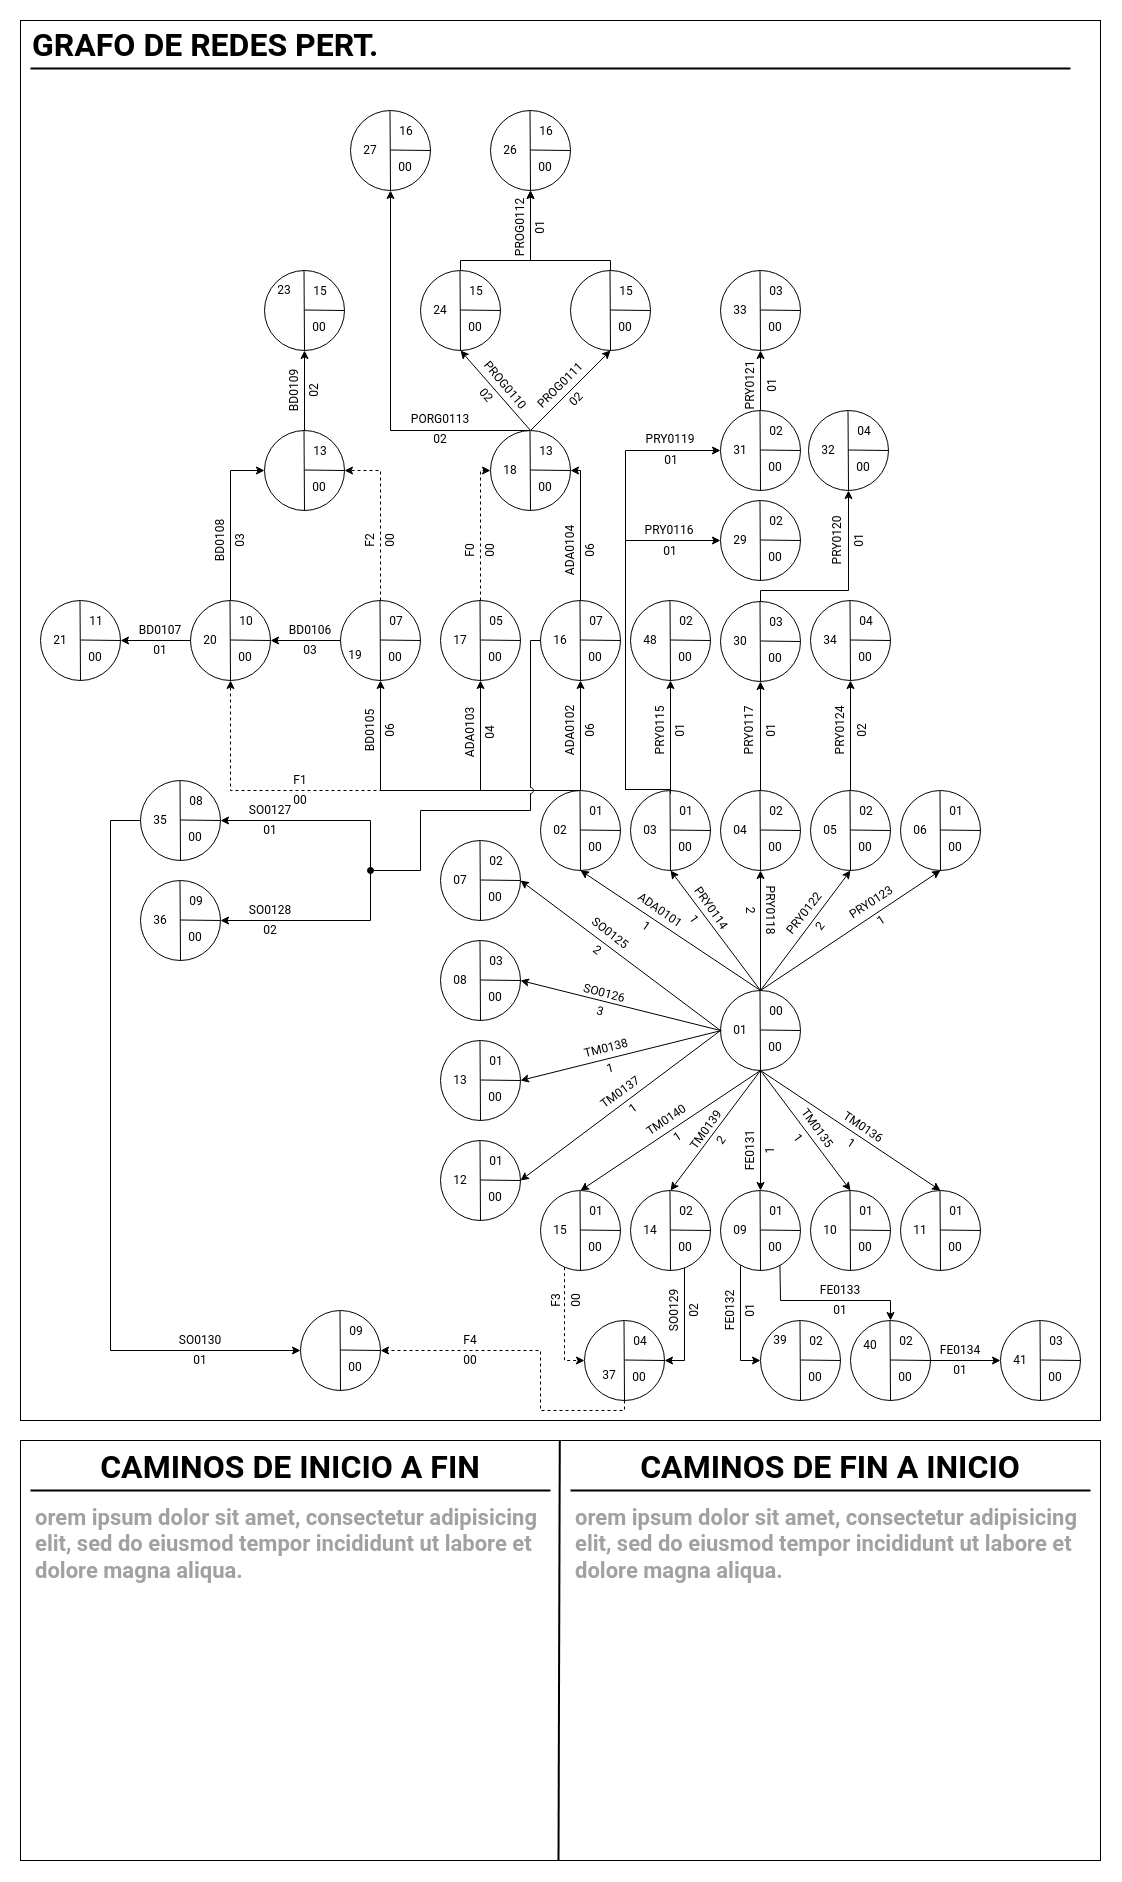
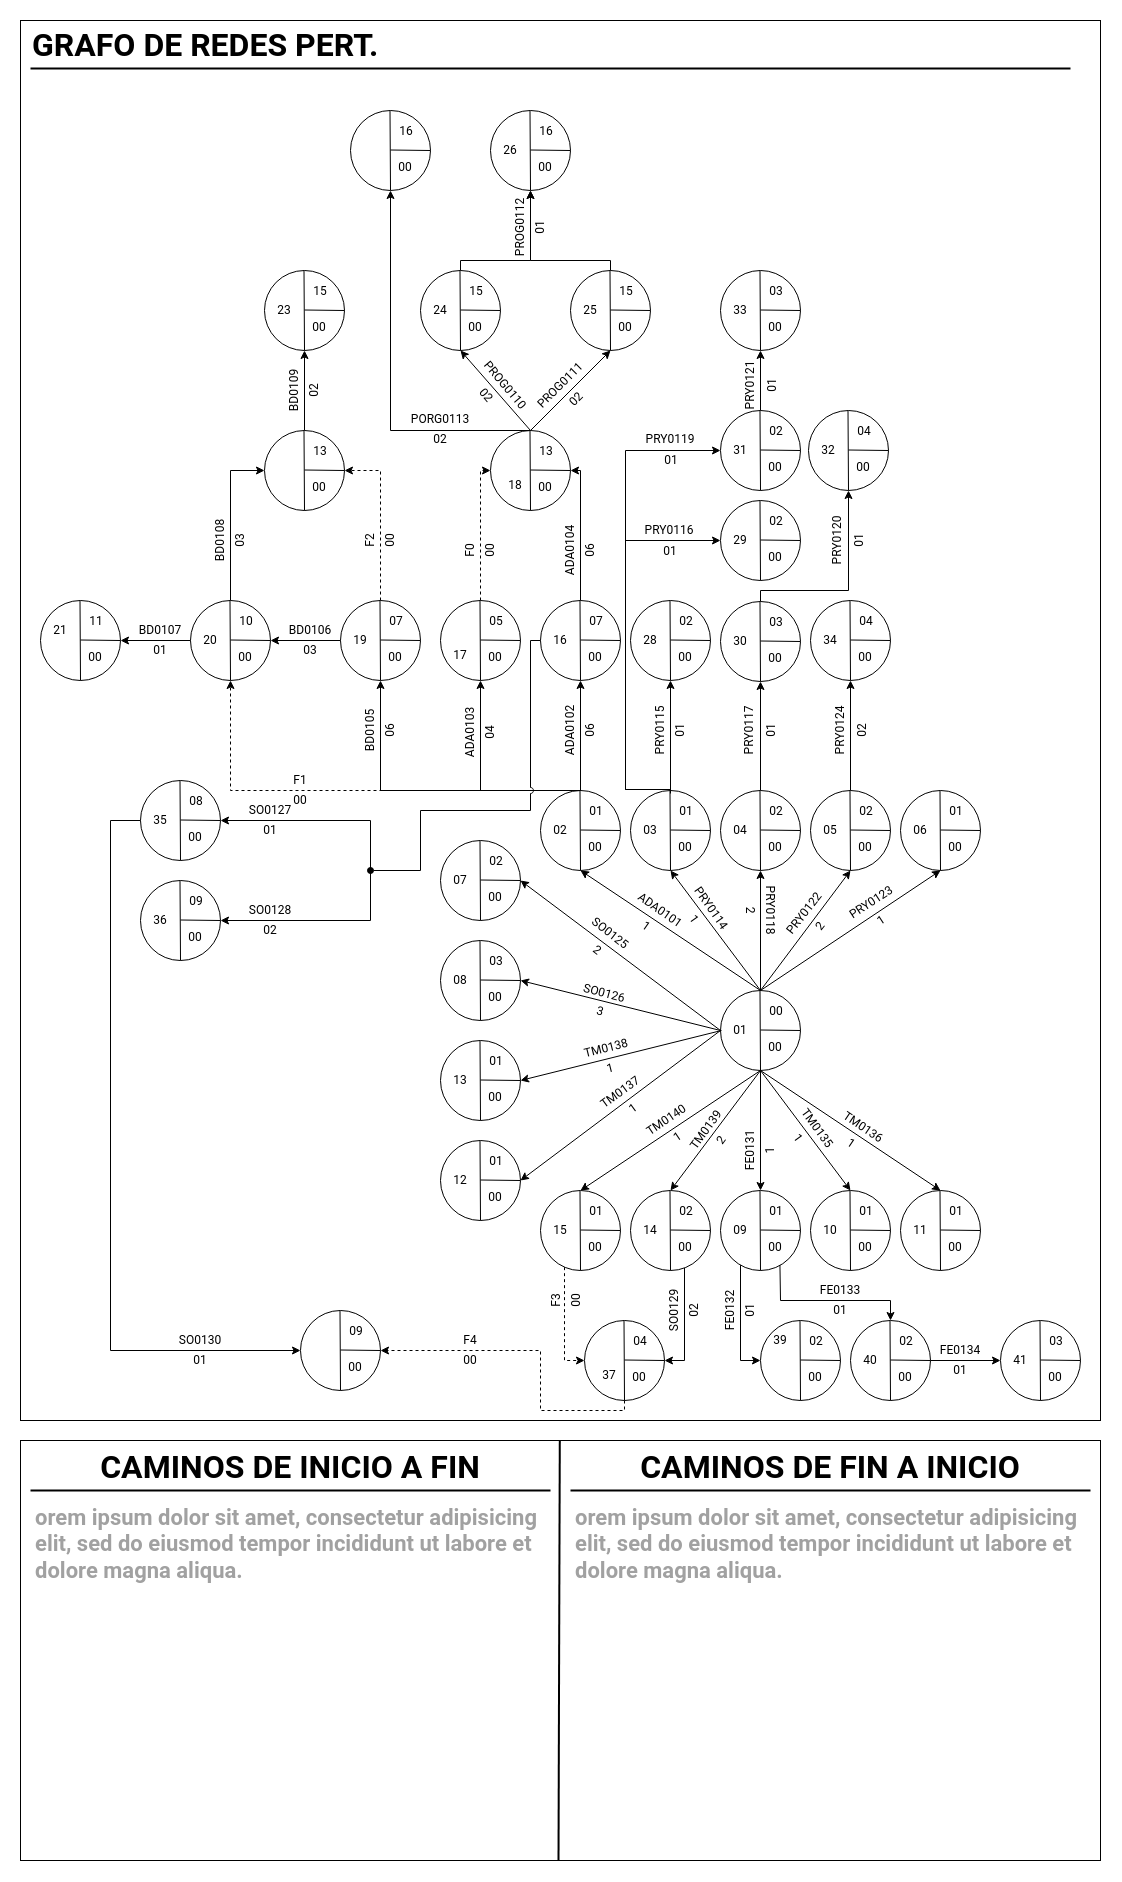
(371, 151) -> none
(285, 291) -> (285, 311)
none -> (591, 311)
(511, 471) -> (516, 486)
(61, 641) -> (61, 631)
(461, 641) -> (461, 656)
(651, 641) -> (651, 641)
(356, 656) -> (361, 641)
(871, 1346) -> (871, 1361)
